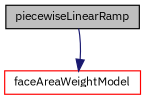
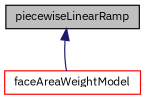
(80, 44) -> (65, 56)
